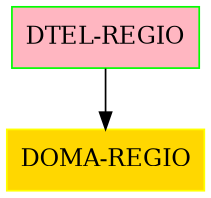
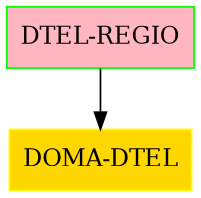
(106, 160) -> (100, 160)
